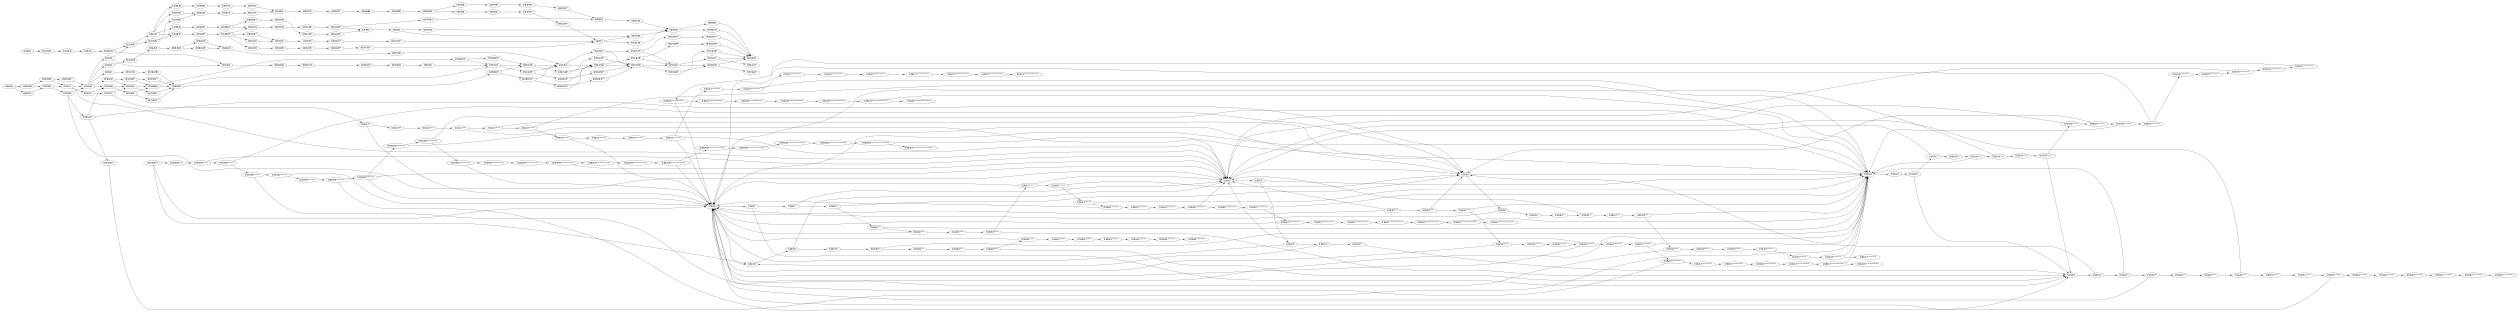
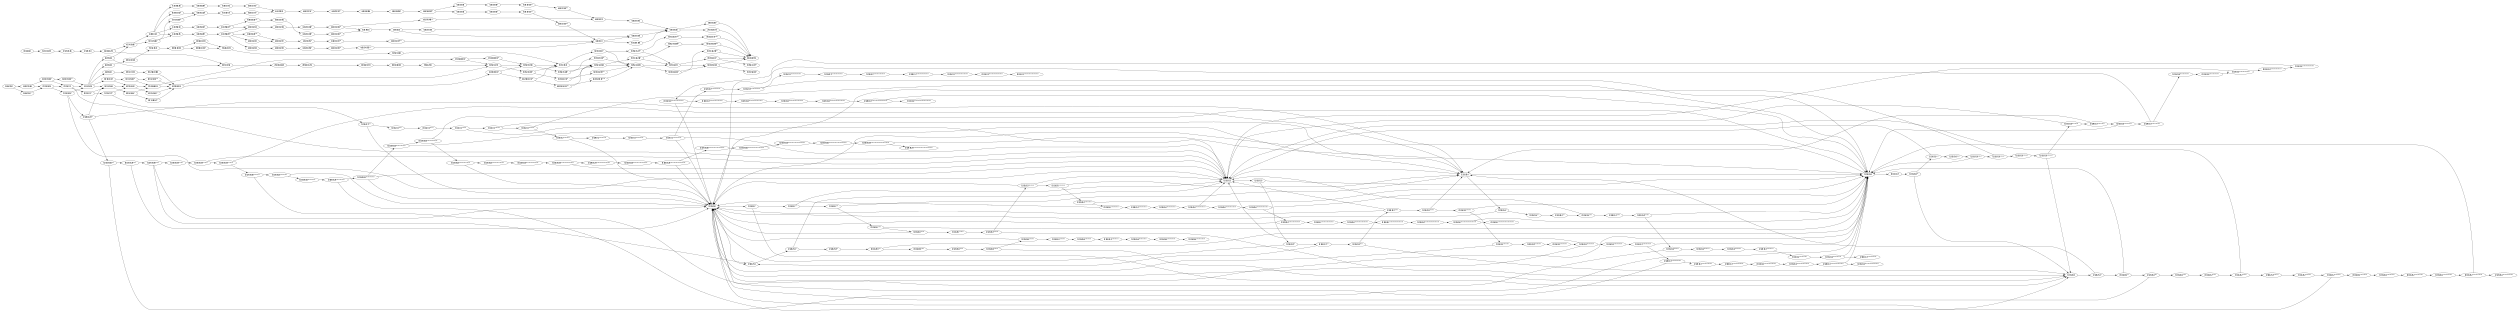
none -> (2218, 145)
none -> (130, 163)
none -> (1372, 226)
